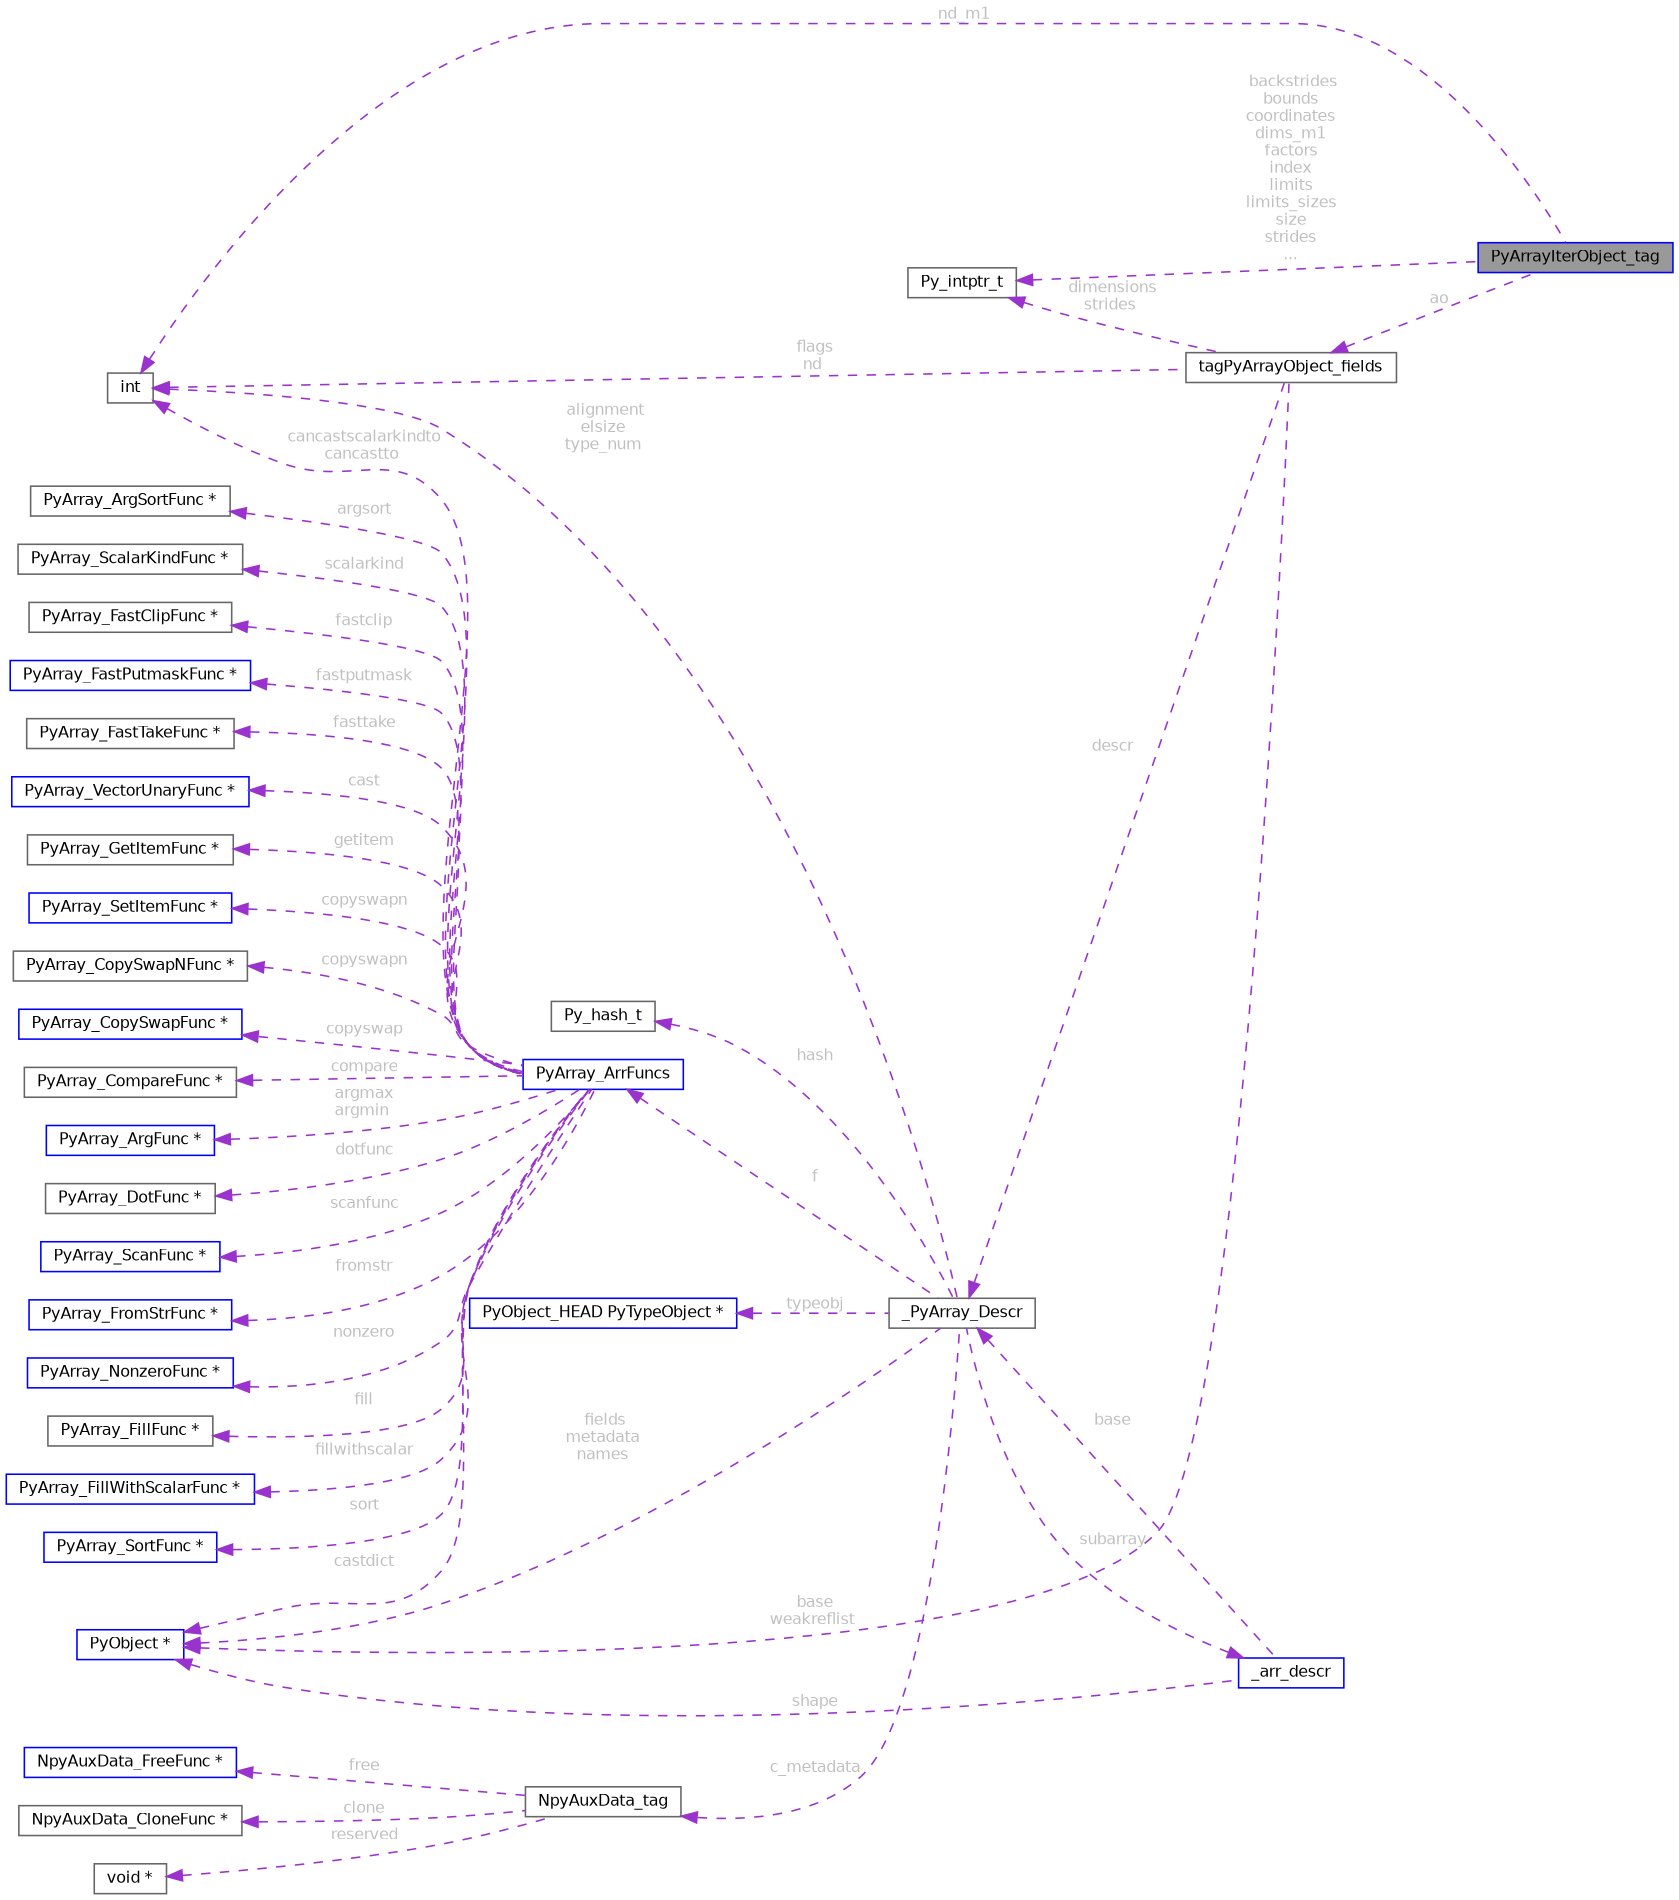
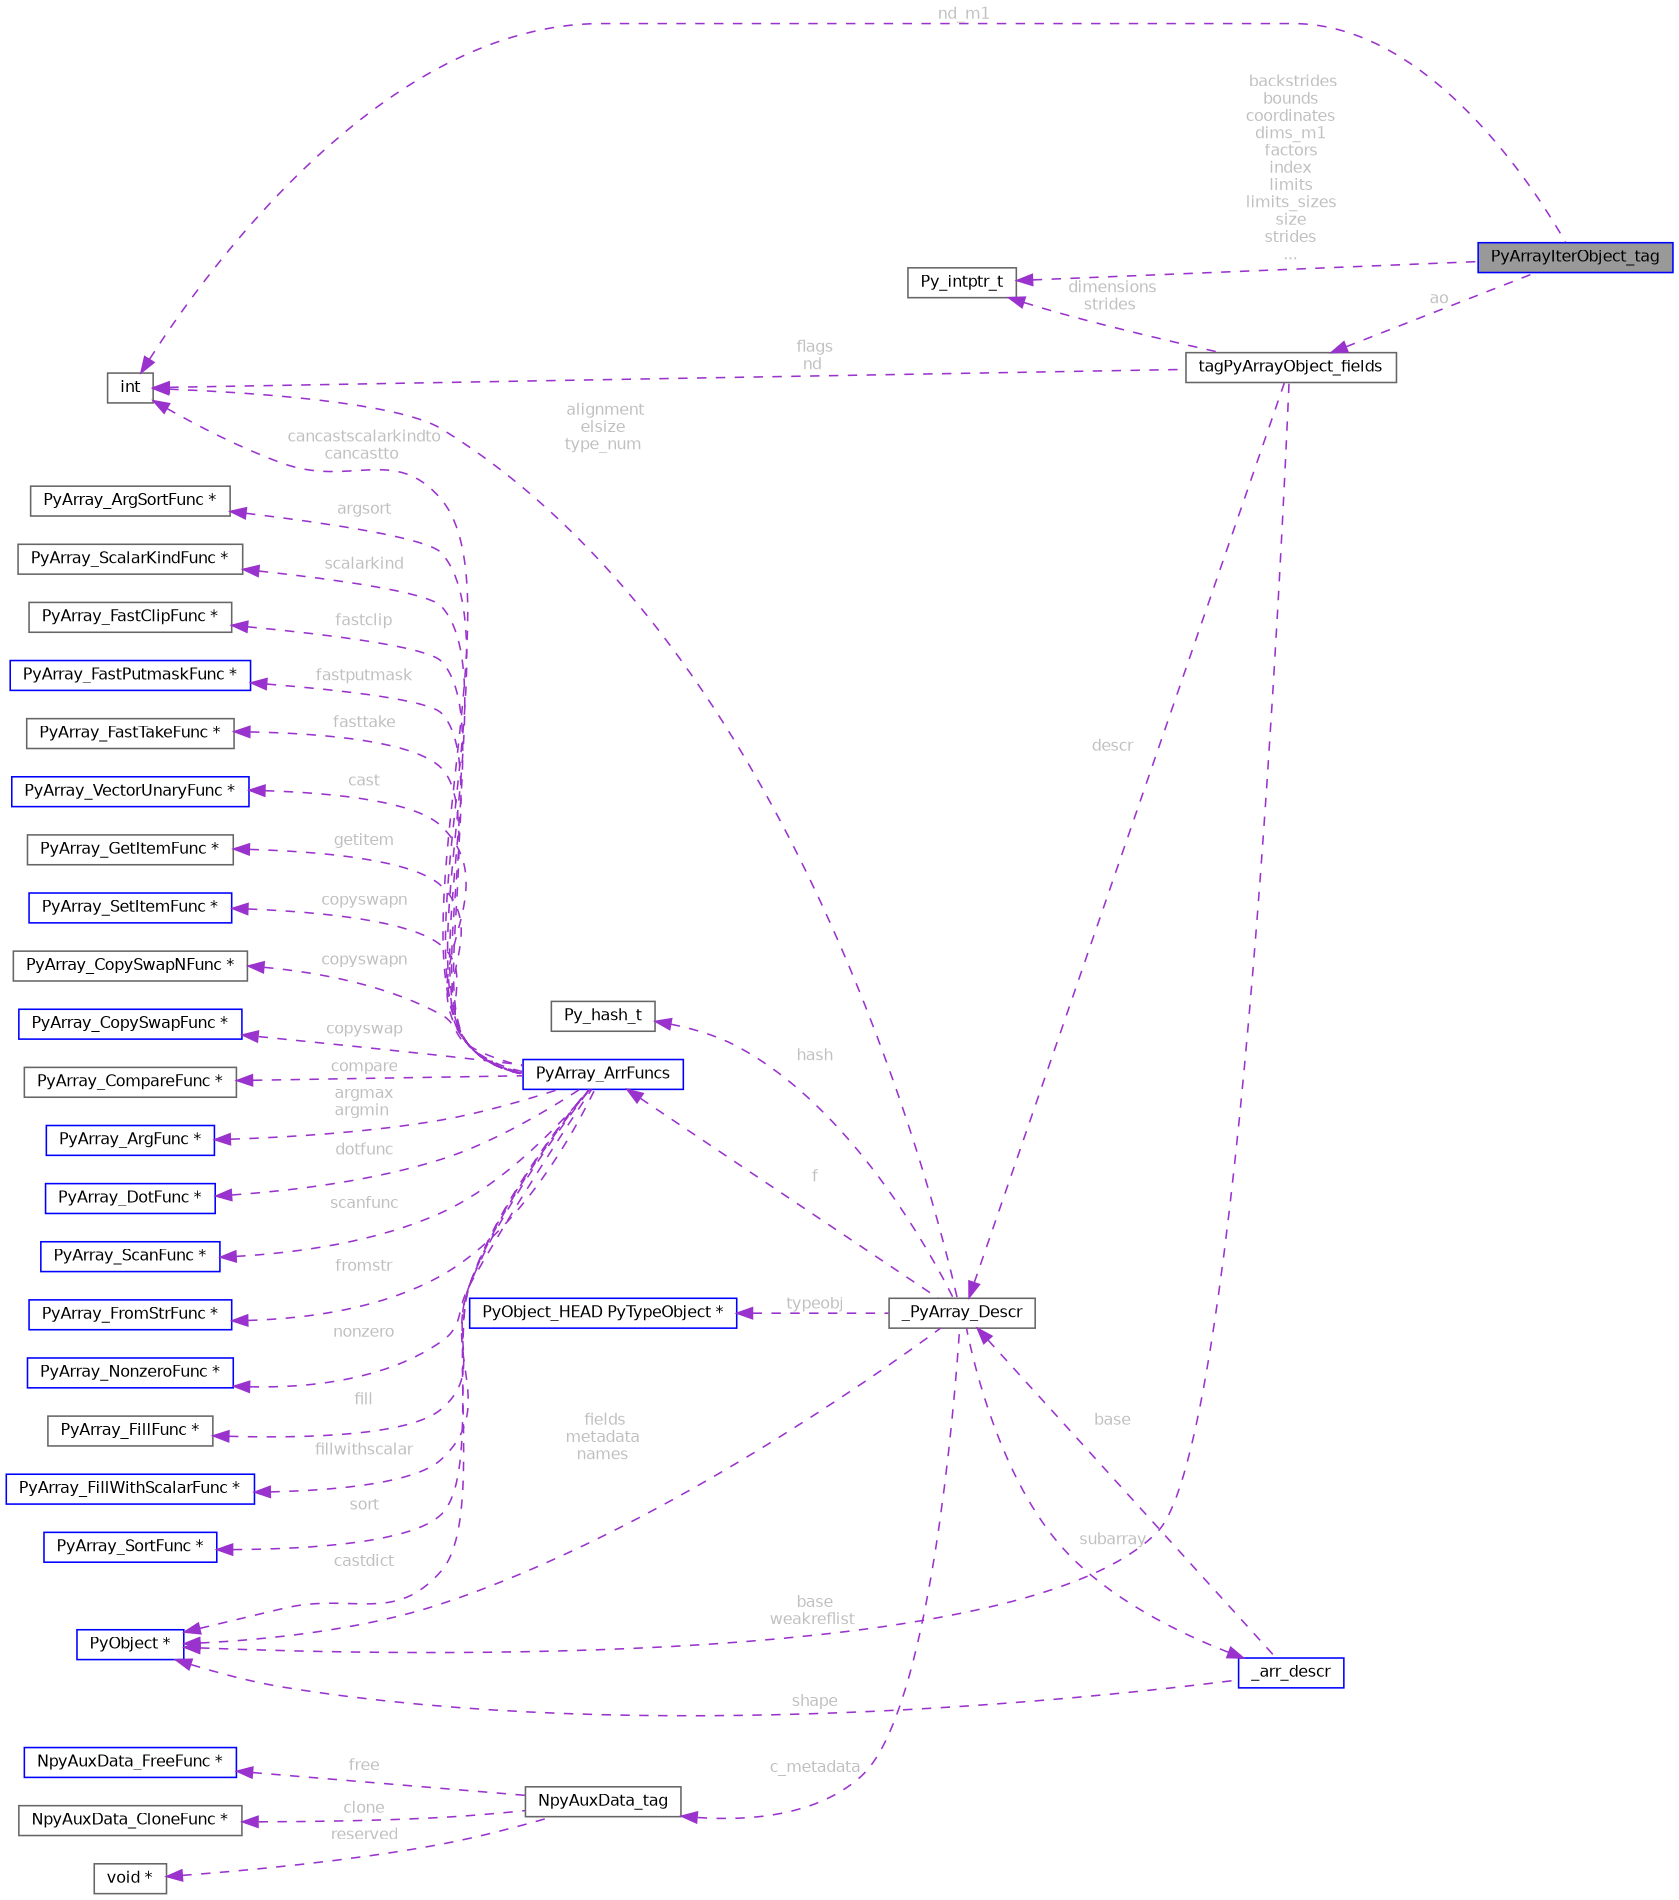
(130, 1199) -> (130, 1199)
